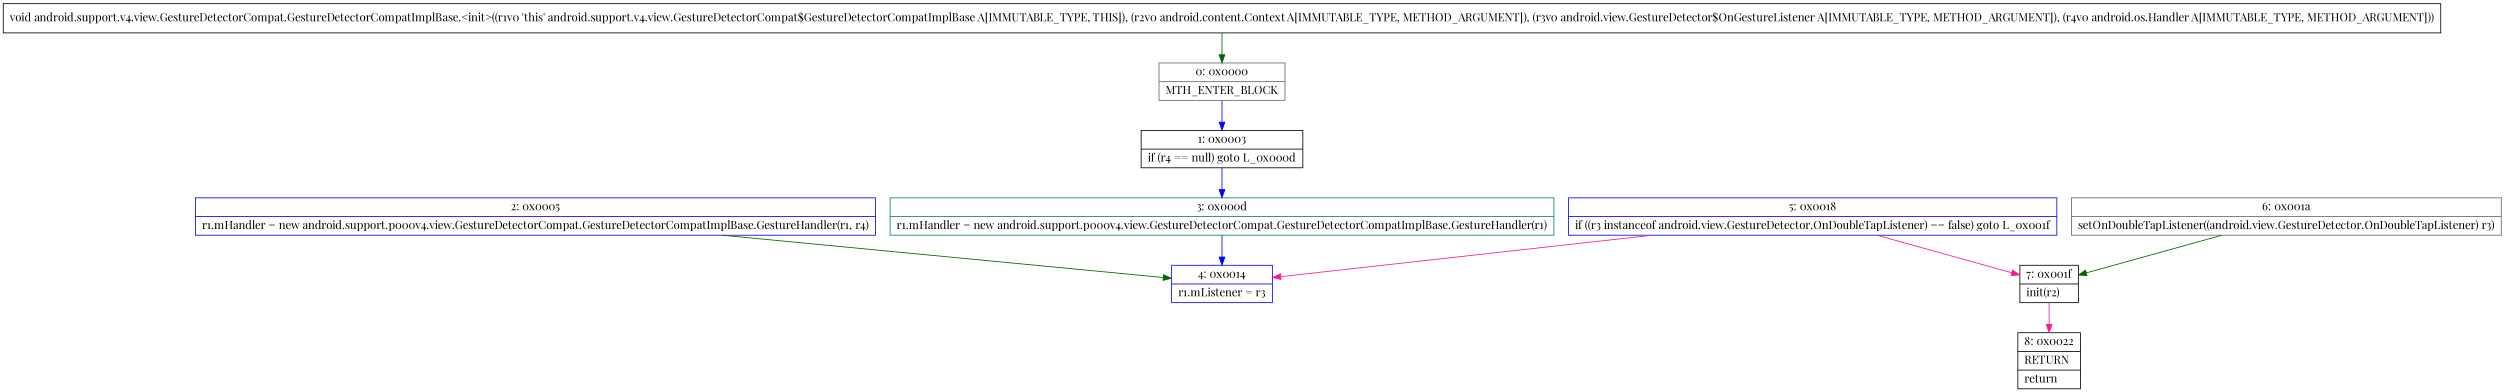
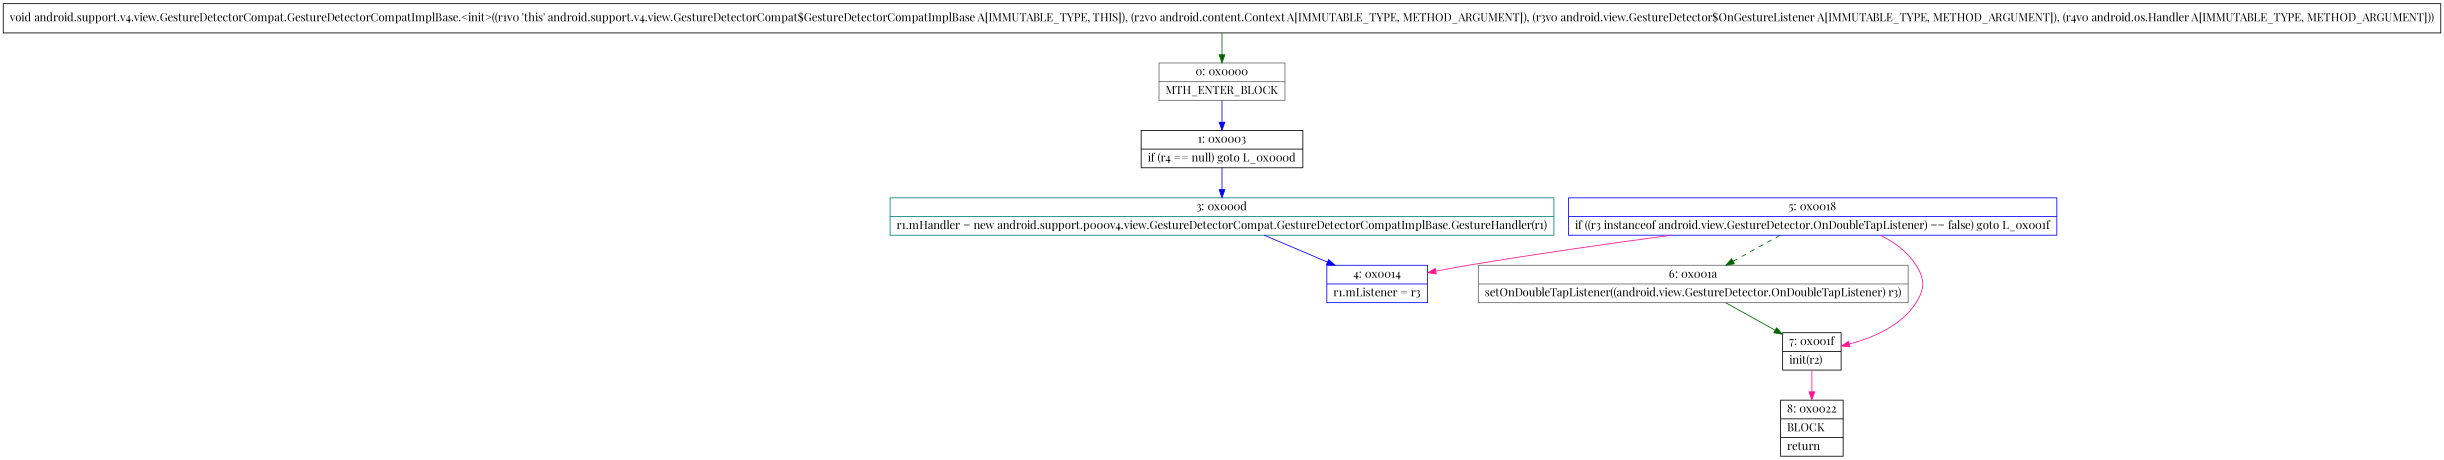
(535, 217) -> none
none -> (1757, 248)
(2047, 360) -> (1806, 428)
